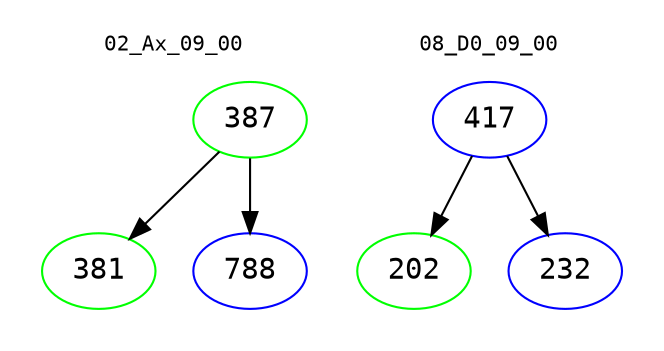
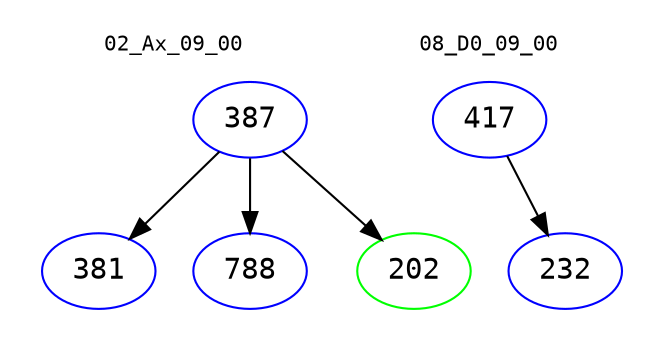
(250, 120) -> (250, 120)
(457, 186) -> (310, 175)
(99, 271) -> (99, 271)
